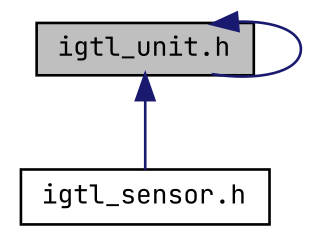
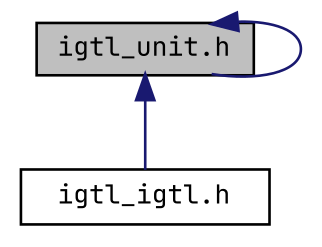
(145, 197) -> (145, 197)
